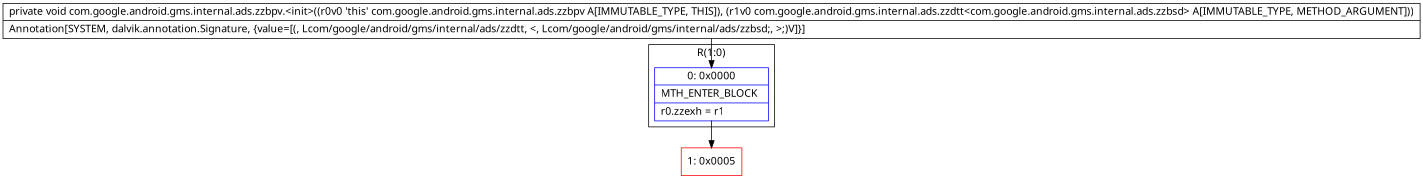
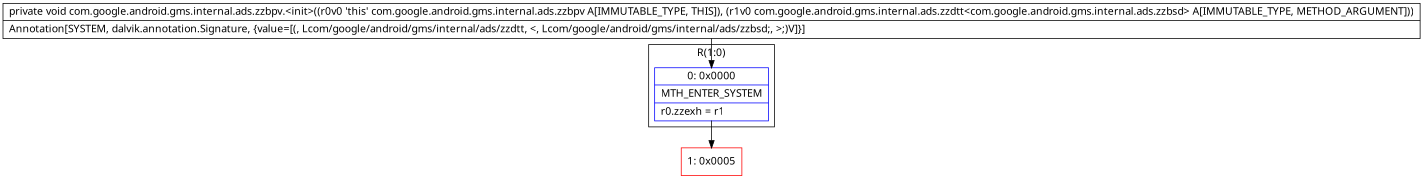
(709, 94) -> (712, 94)
